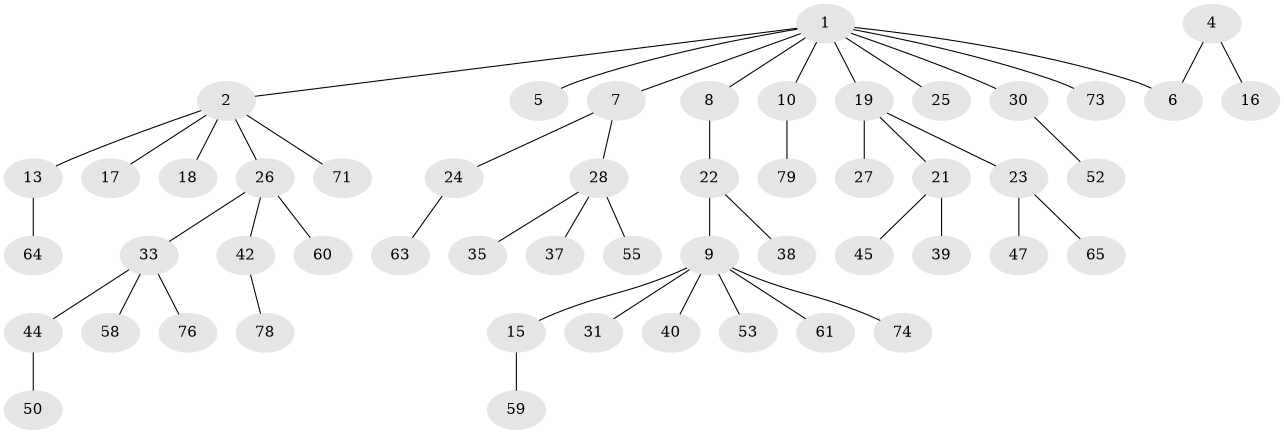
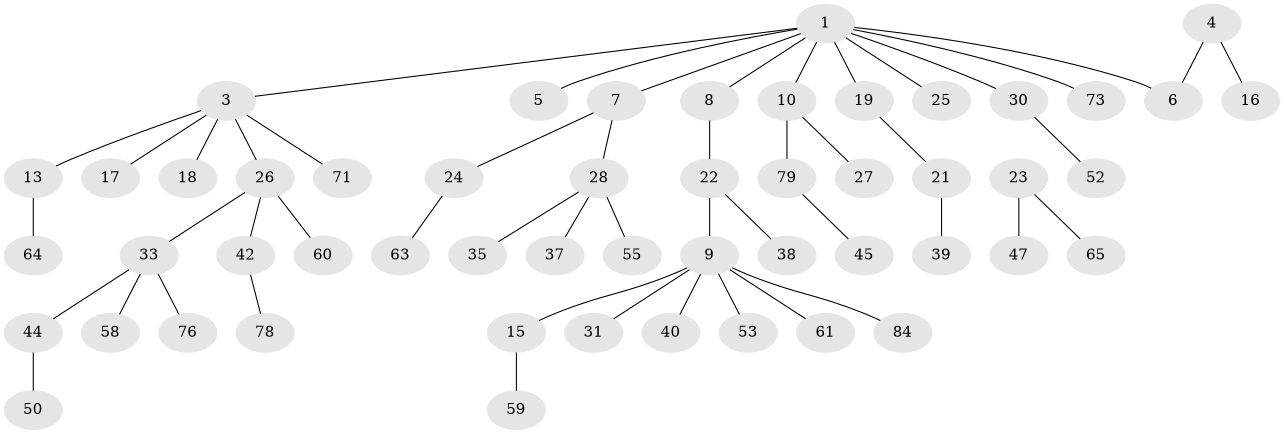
(227, 101) -> (227, 101)
(864, 140) -> (825, 139)
(942, 140) -> none
(903, 217) -> (825, 217)
(903, 333) -> (903, 333)
